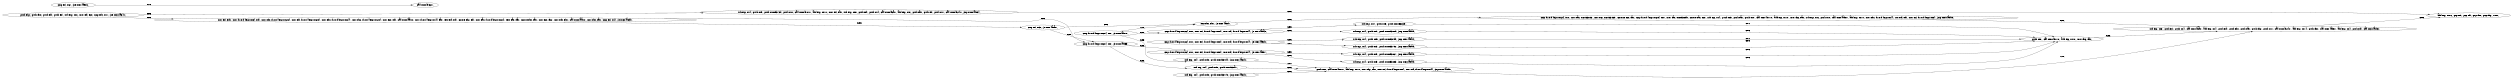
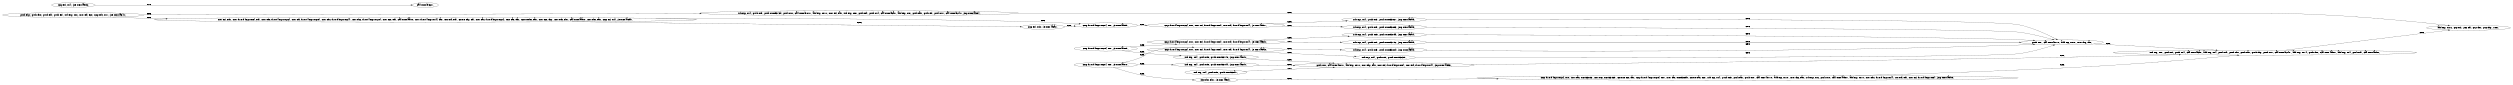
(73, 5) -> (73, 5)
(1129, 26) -> none
none -> (1106, 49)
(1146, 63) -> none
